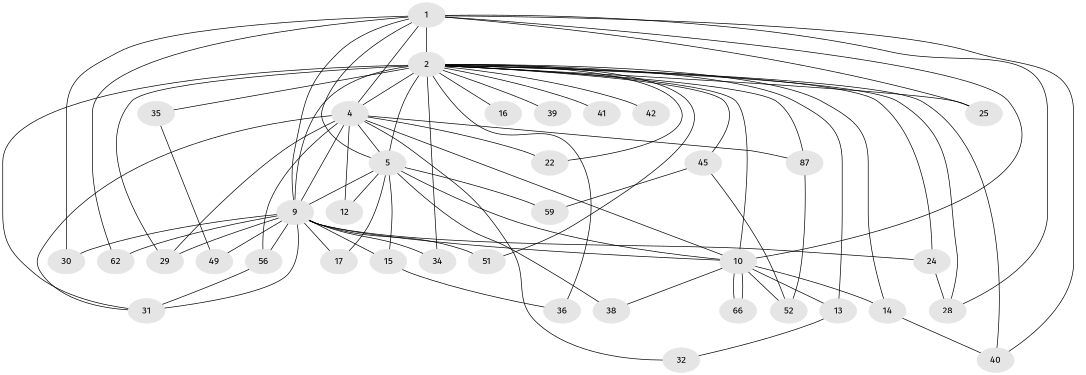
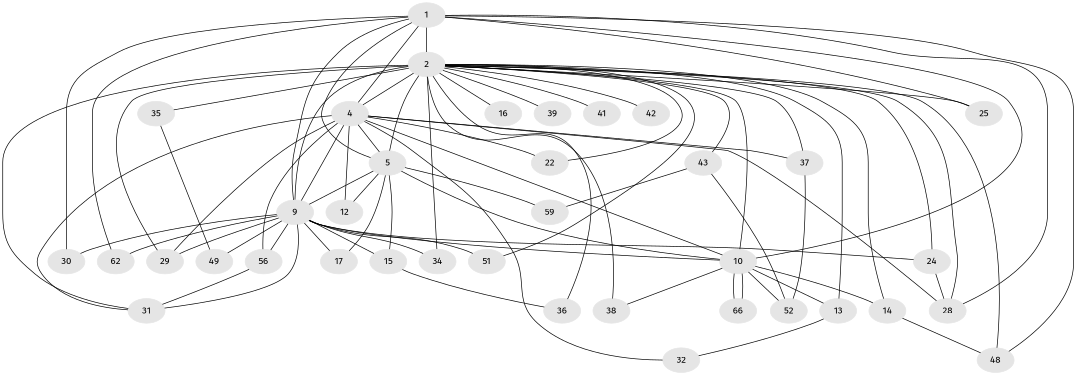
none -> (737, 155)
(703, 163) -> (703, 163)
(805, 163) -> (805, 163)
(484, 237) -> (591, 173)
(996, 360) -> (996, 360)
